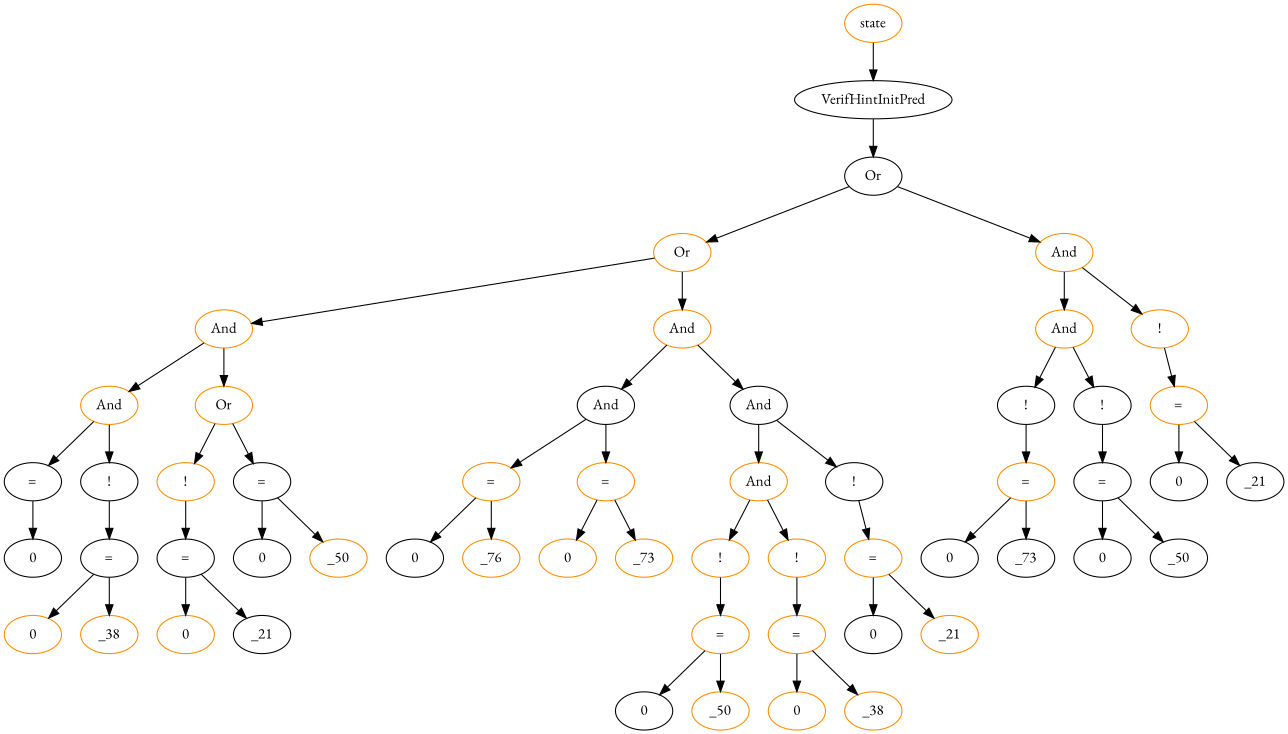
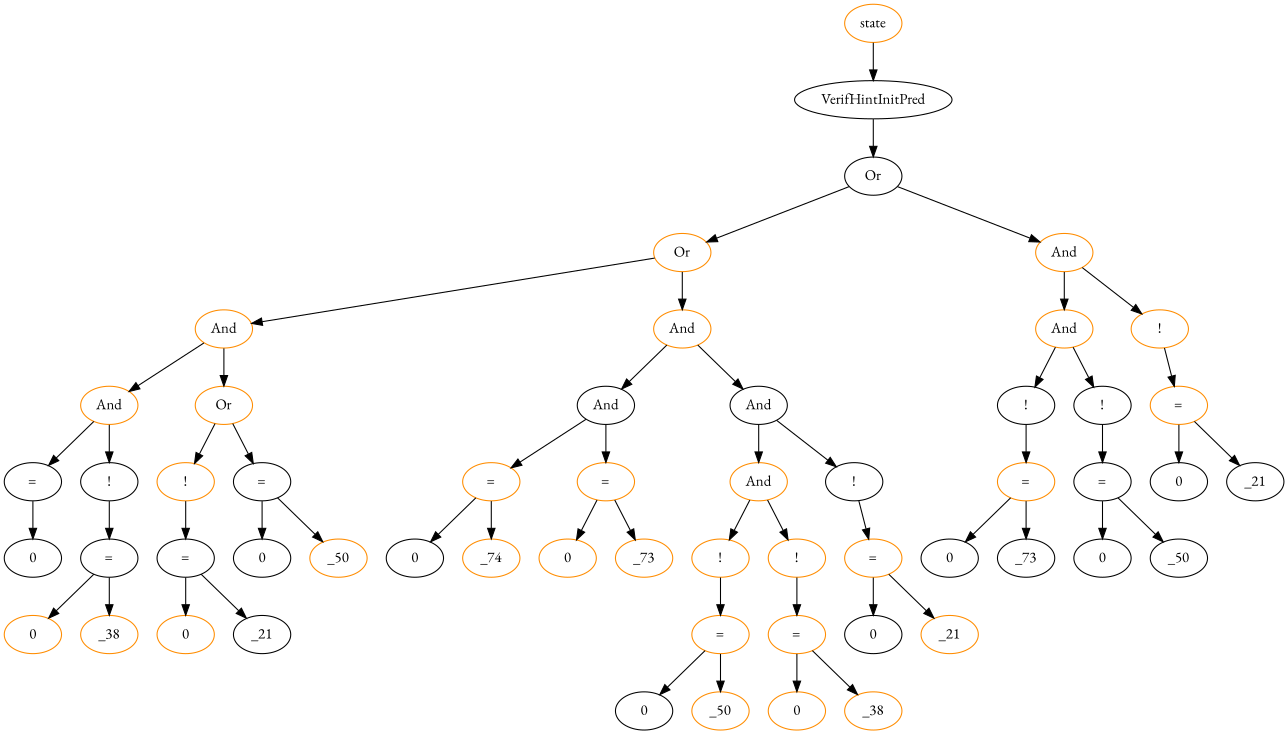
(491, 558) -> (491, 558)
